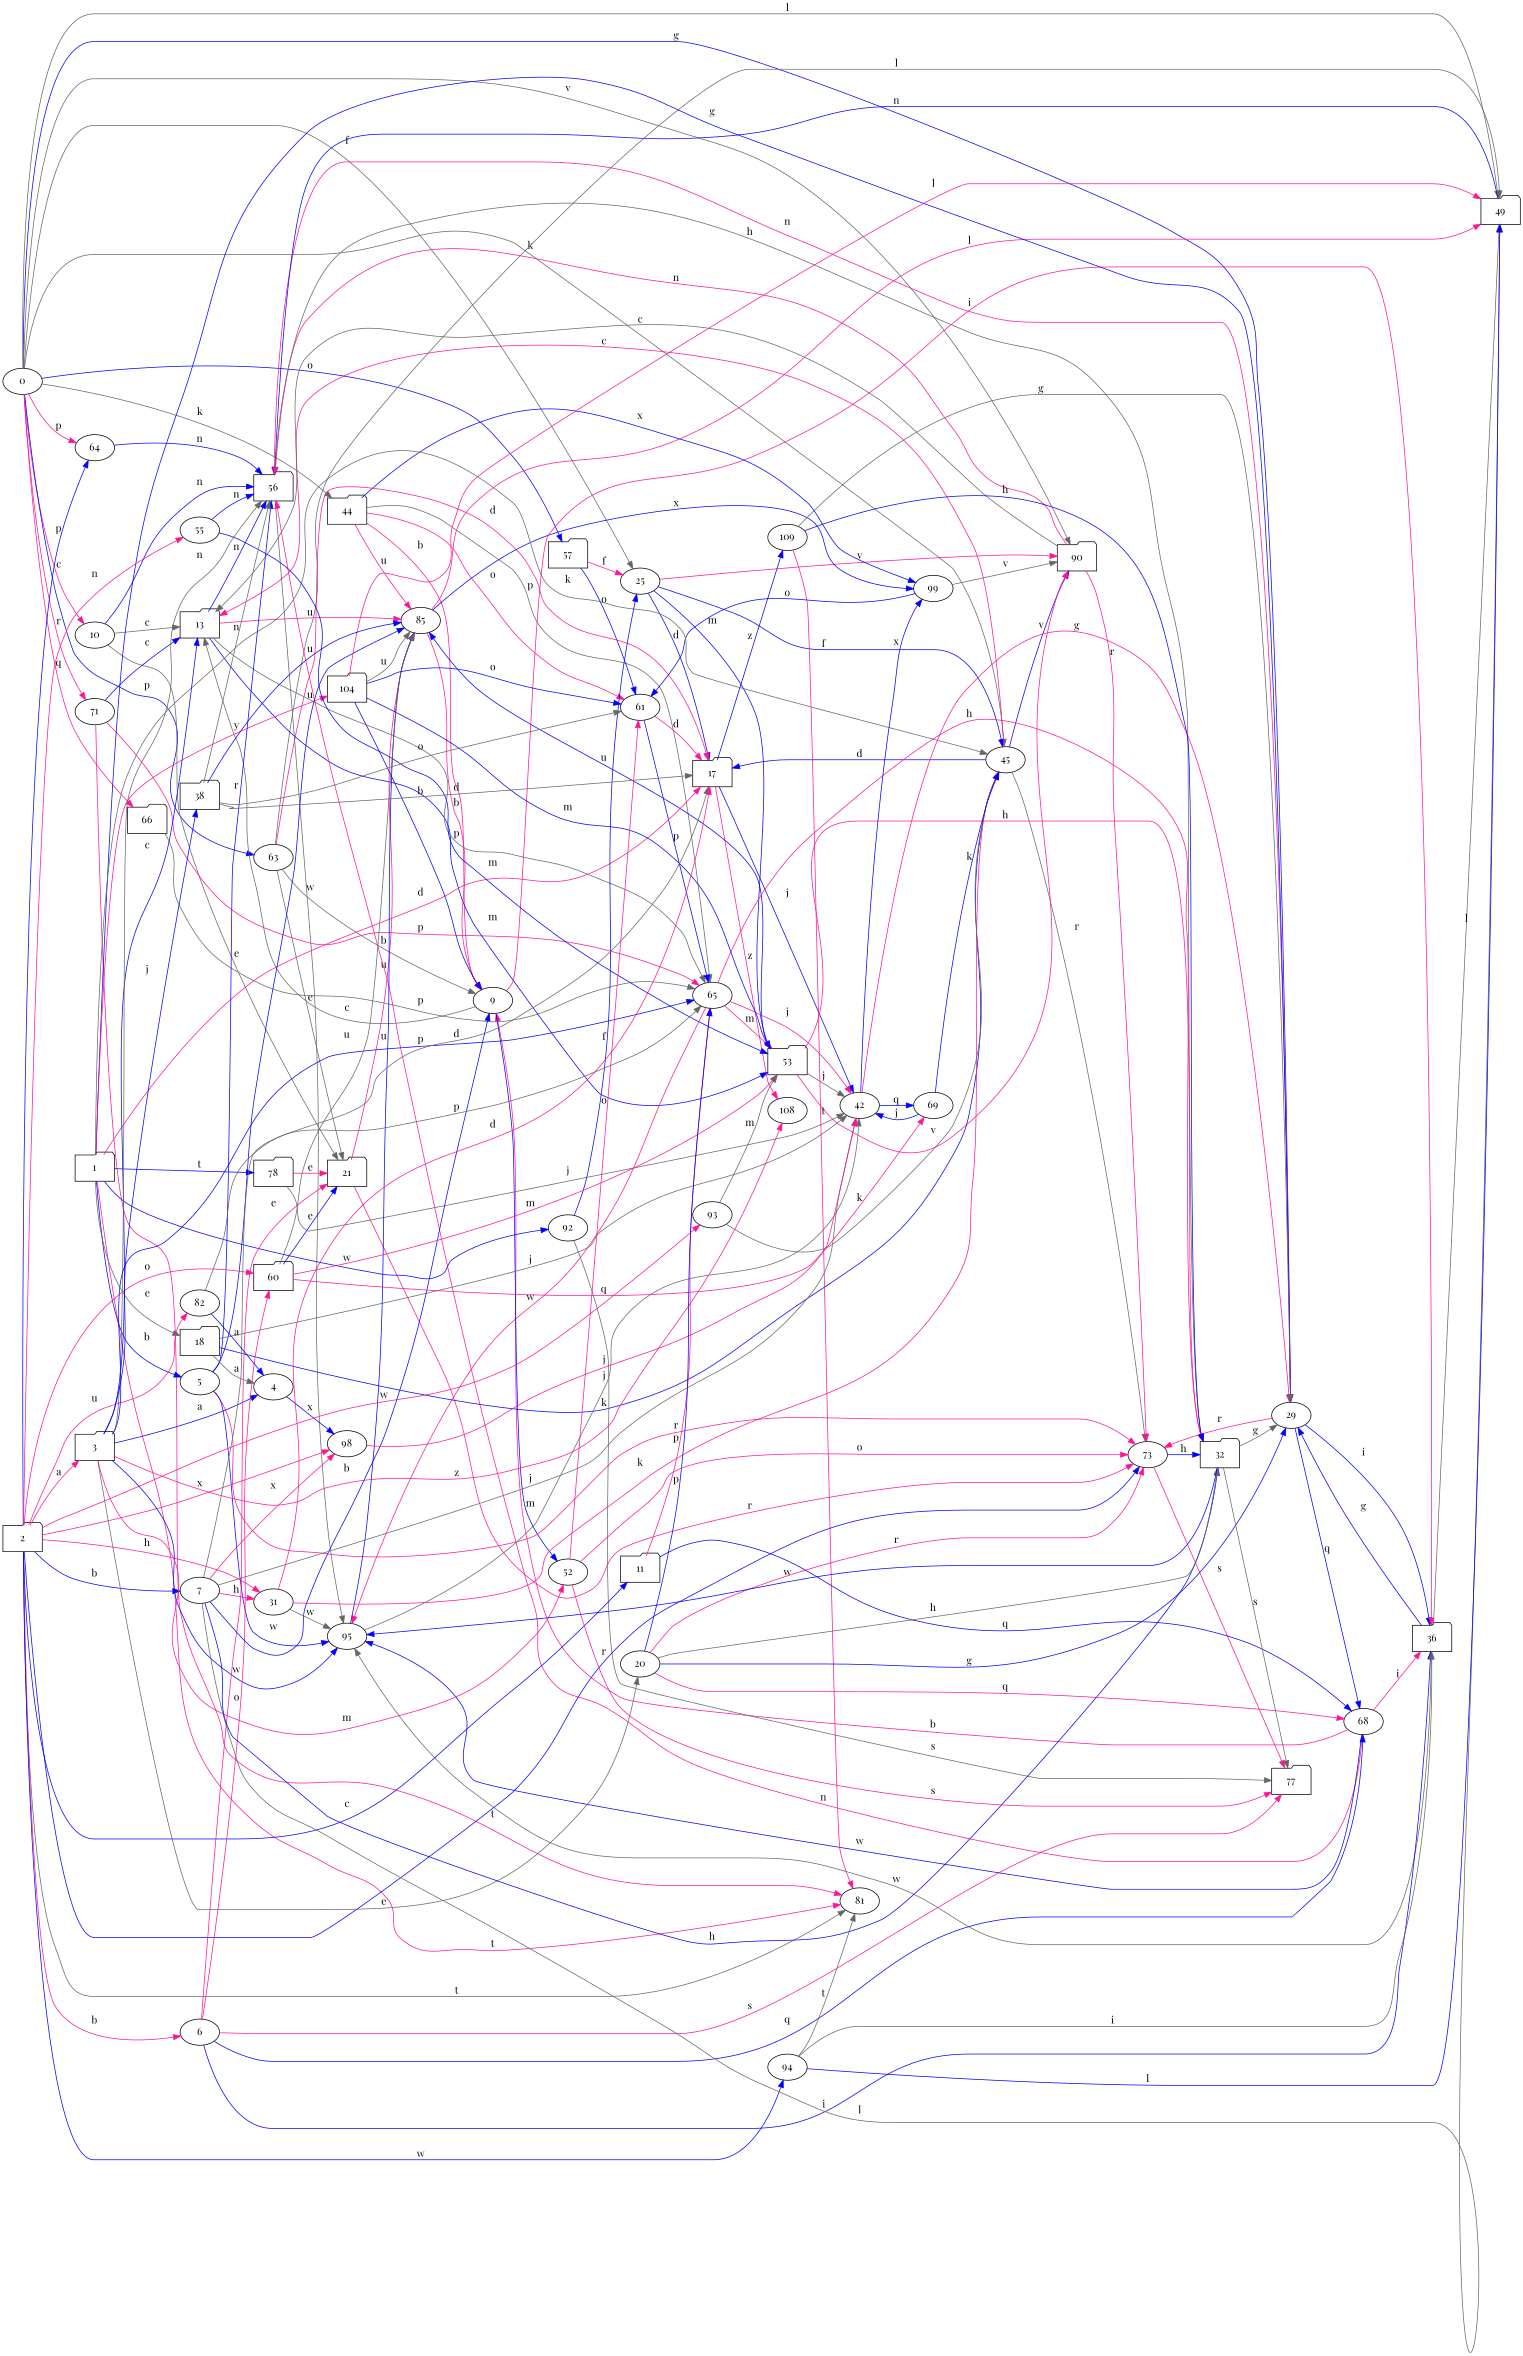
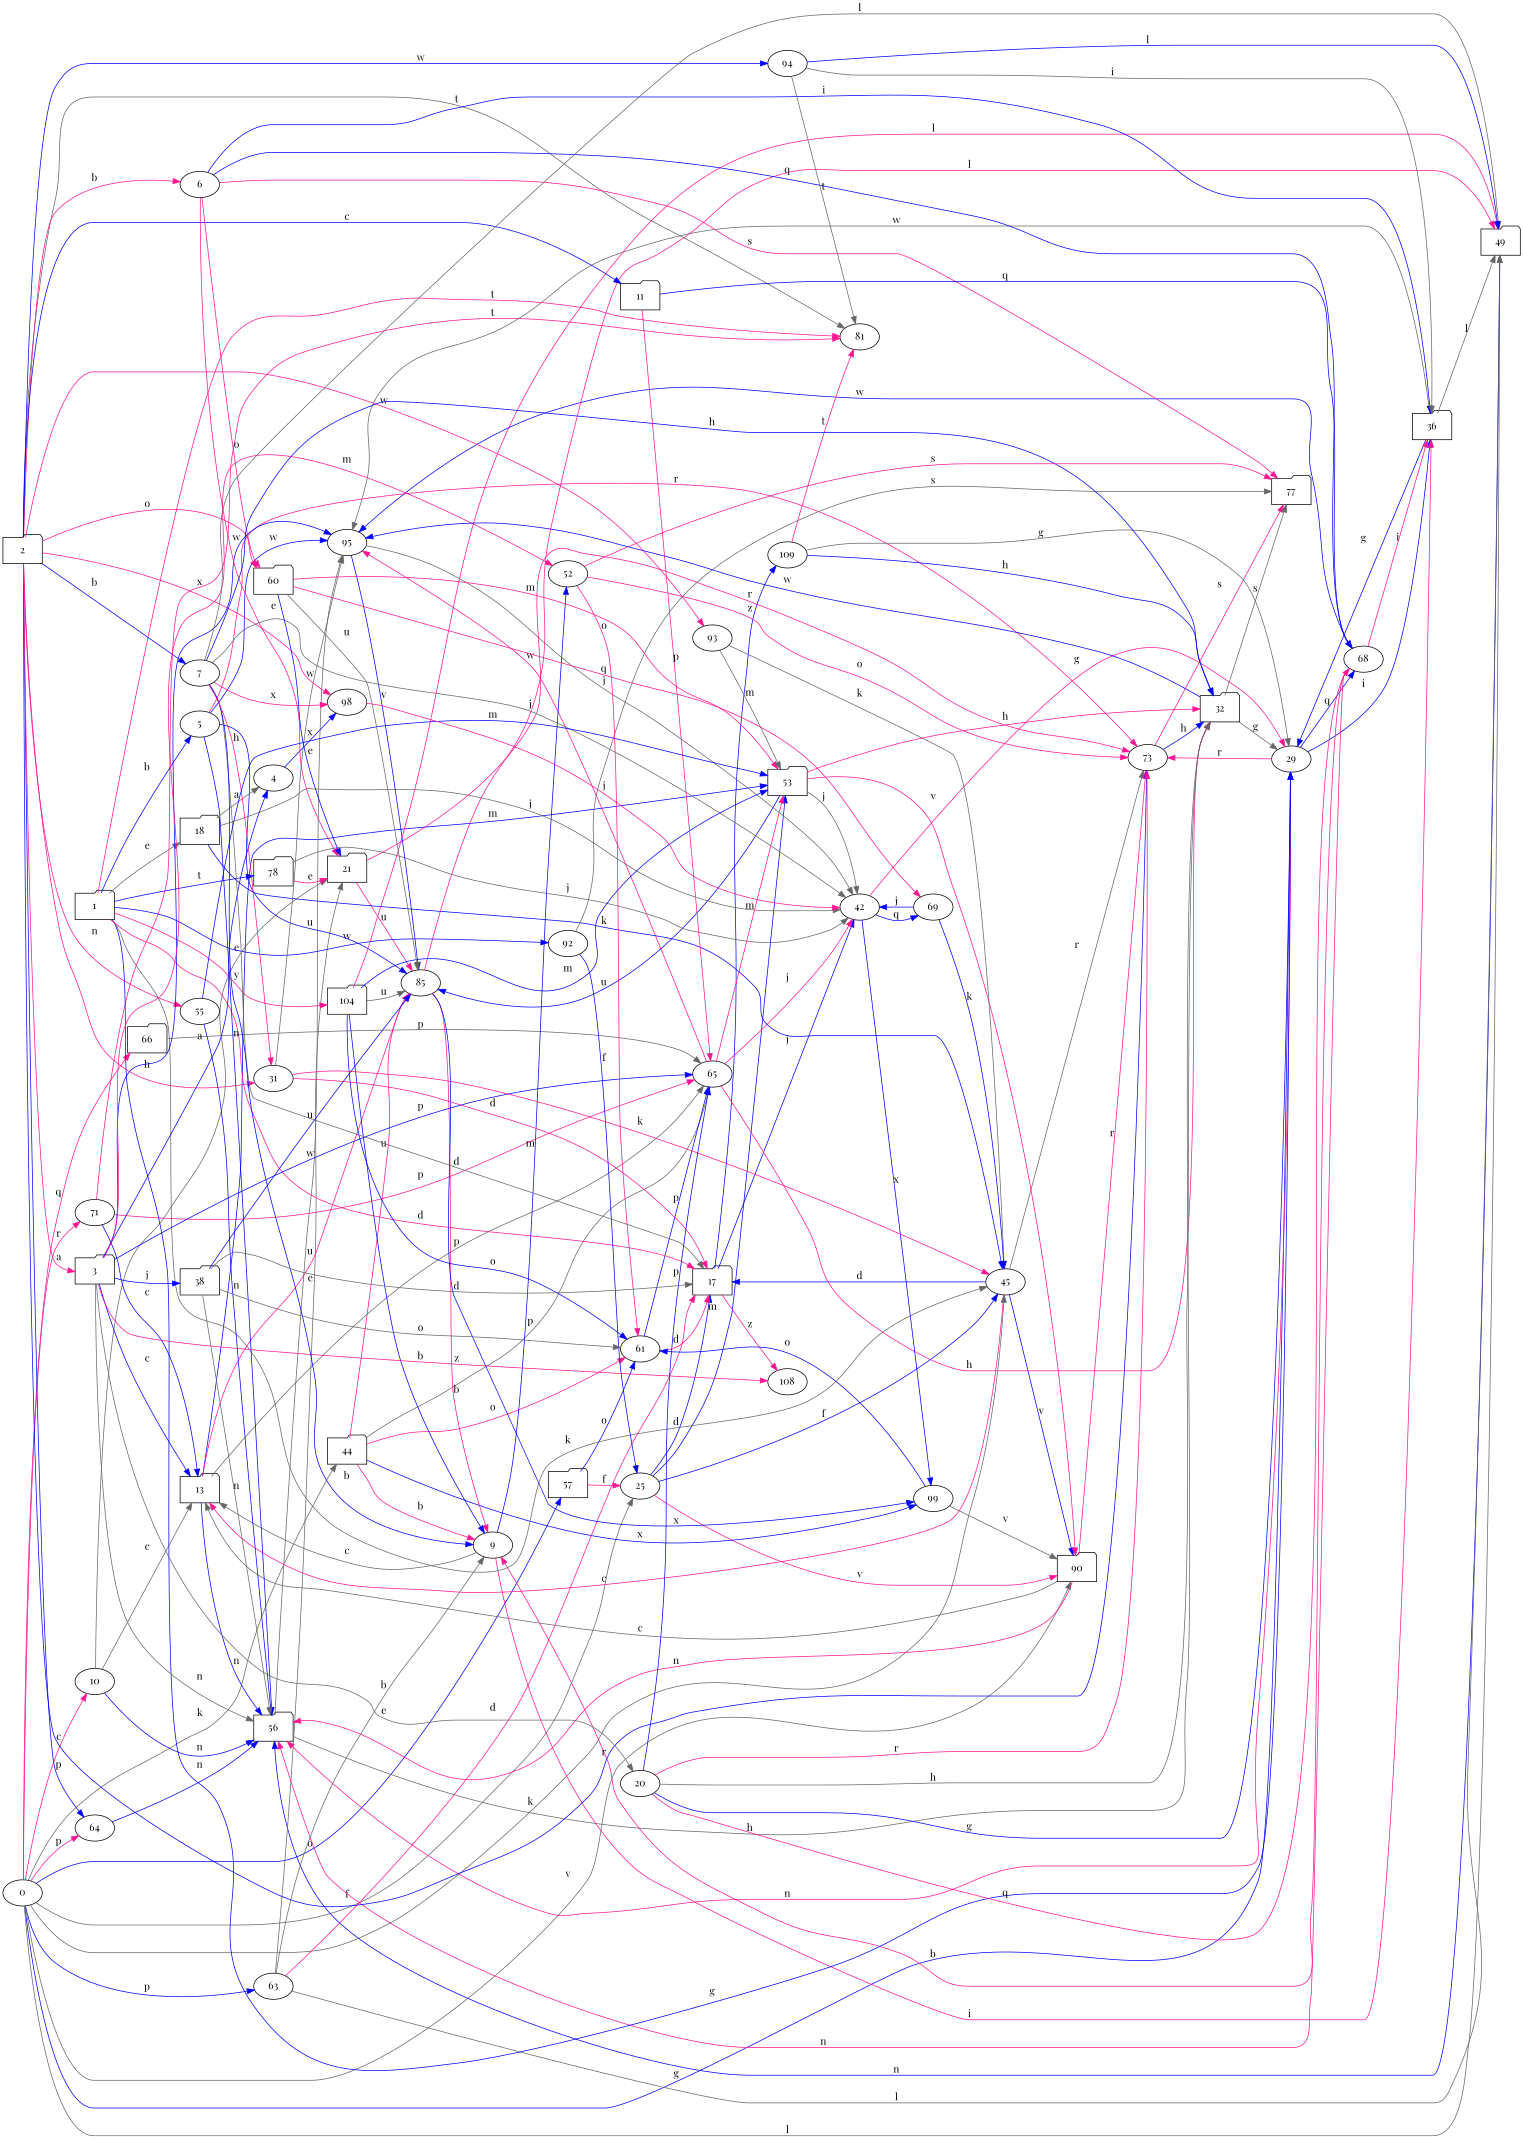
(237, 786) -> (237, 1034)
(384, 1037) -> (384, 695)
(200, 1303) -> none
